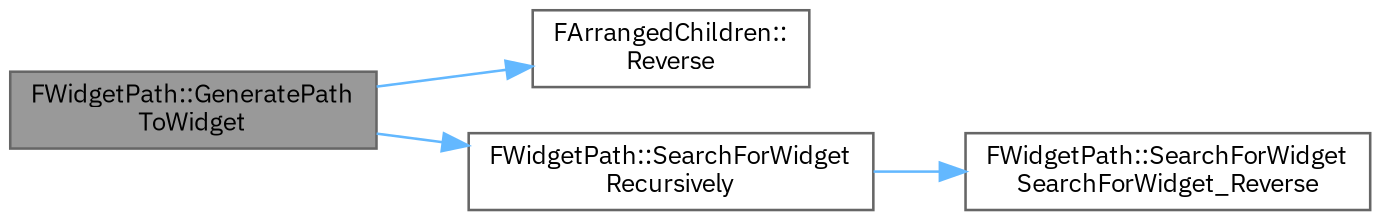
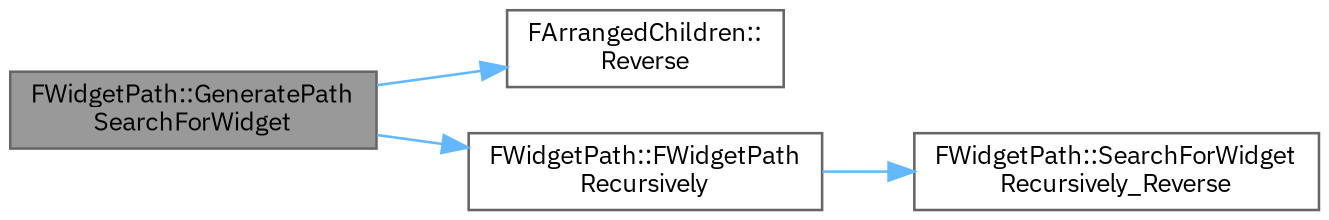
(193, 110) -> (193, 110)
(671, 172) -> (645, 172)
(1168, 172) -> (1117, 172)
